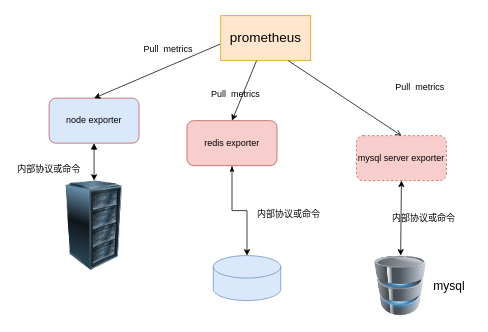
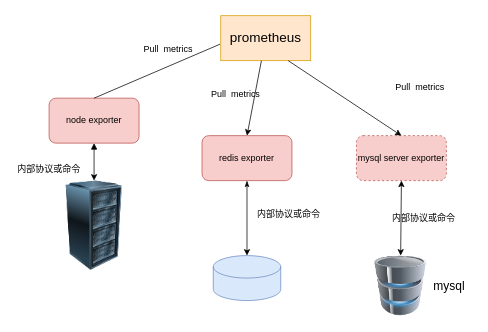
(100, 95) -> (98, 96)
(94, 120) -> (94, 120)
(397, 132) -> (396, 132)
(232, 143) -> (247, 158)
